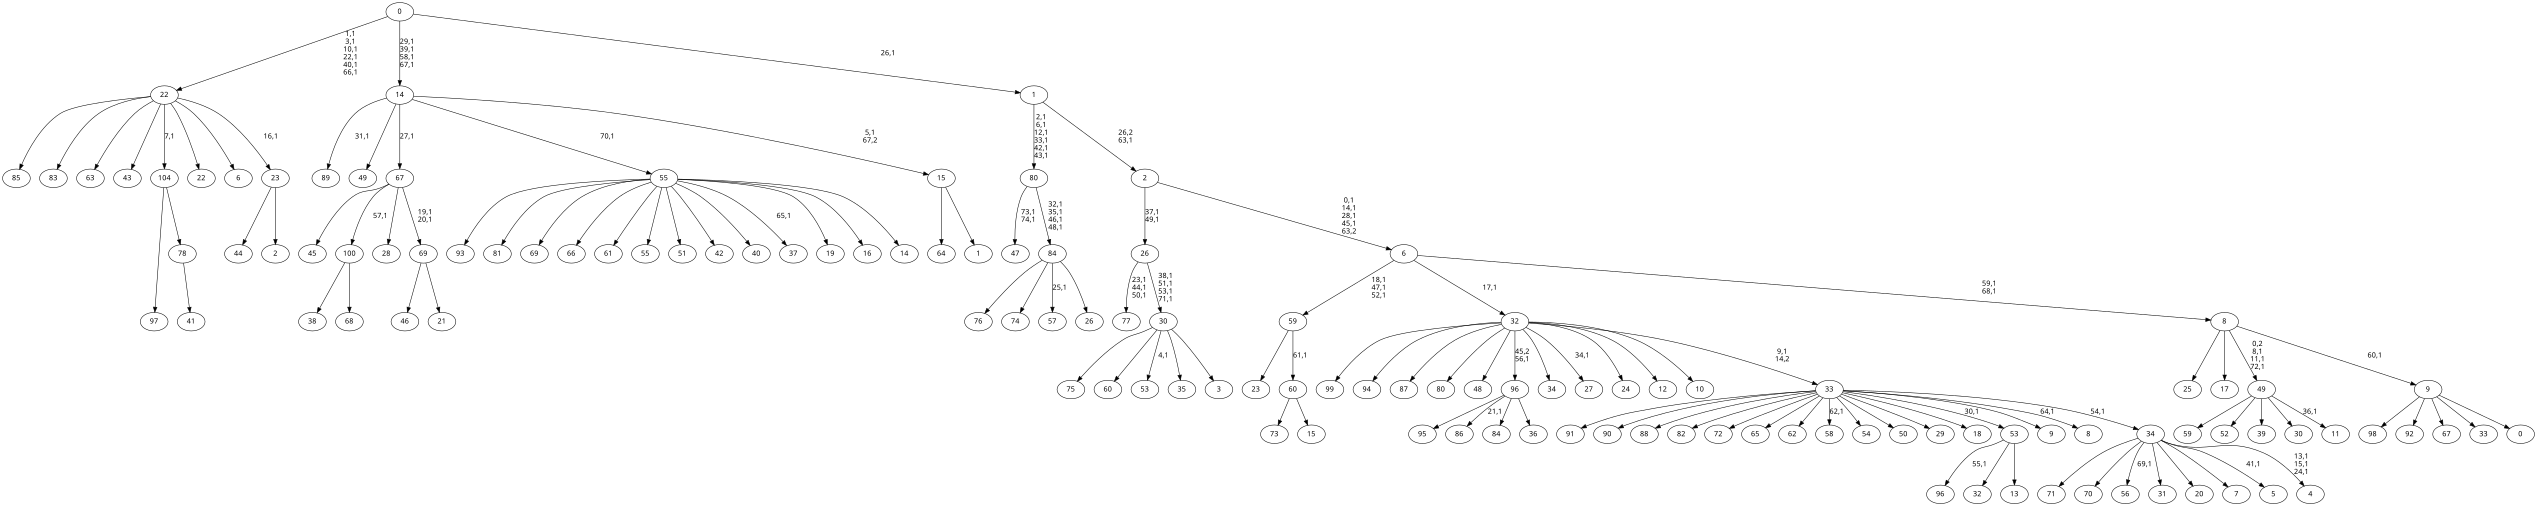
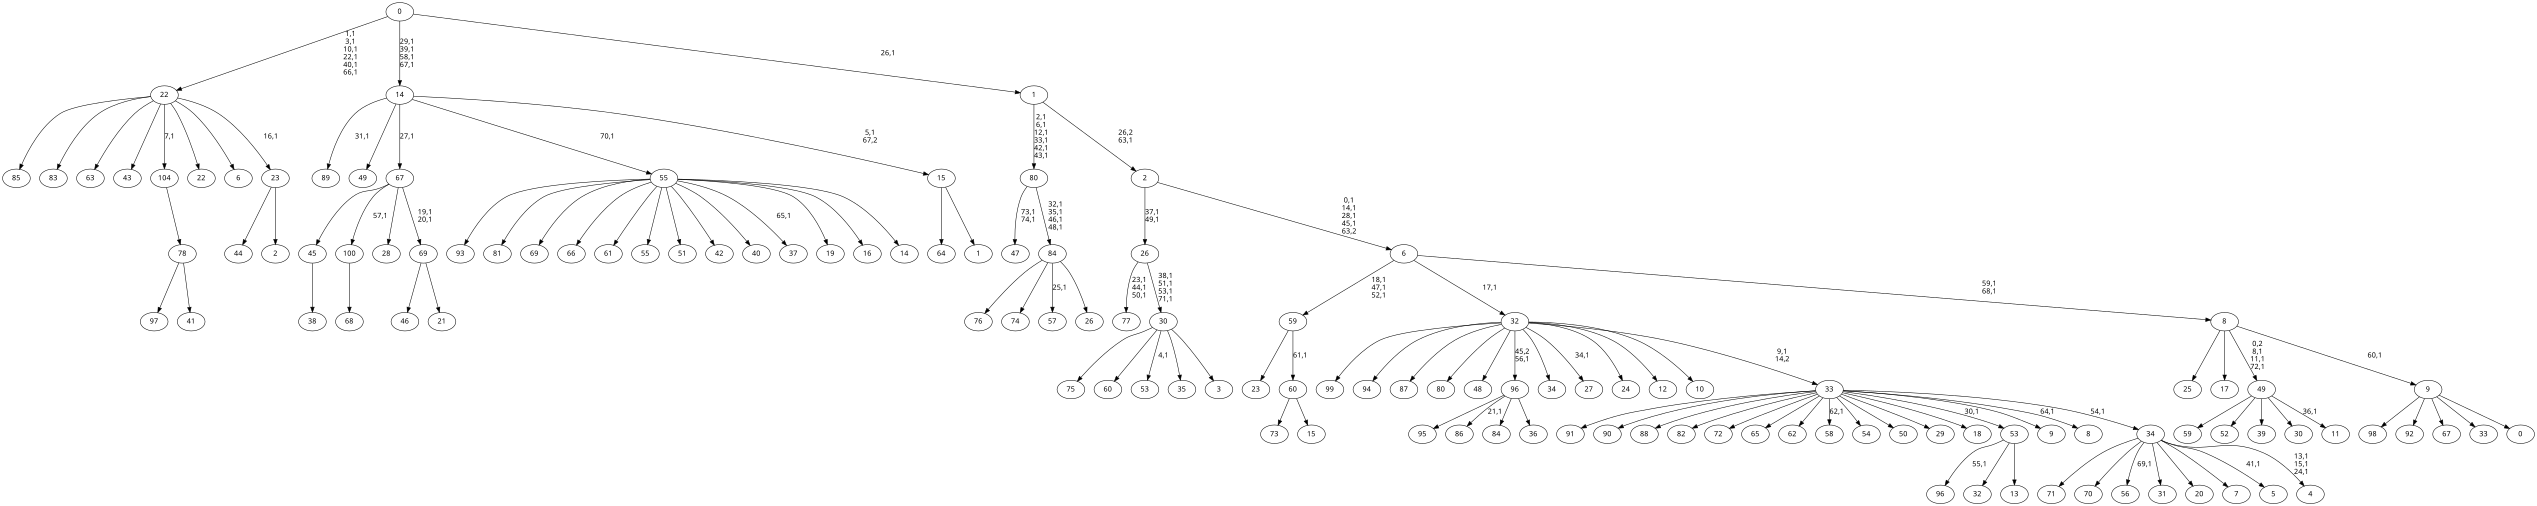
(159, 247) -> (169, 285)
(332, 285) -> (312, 285)
